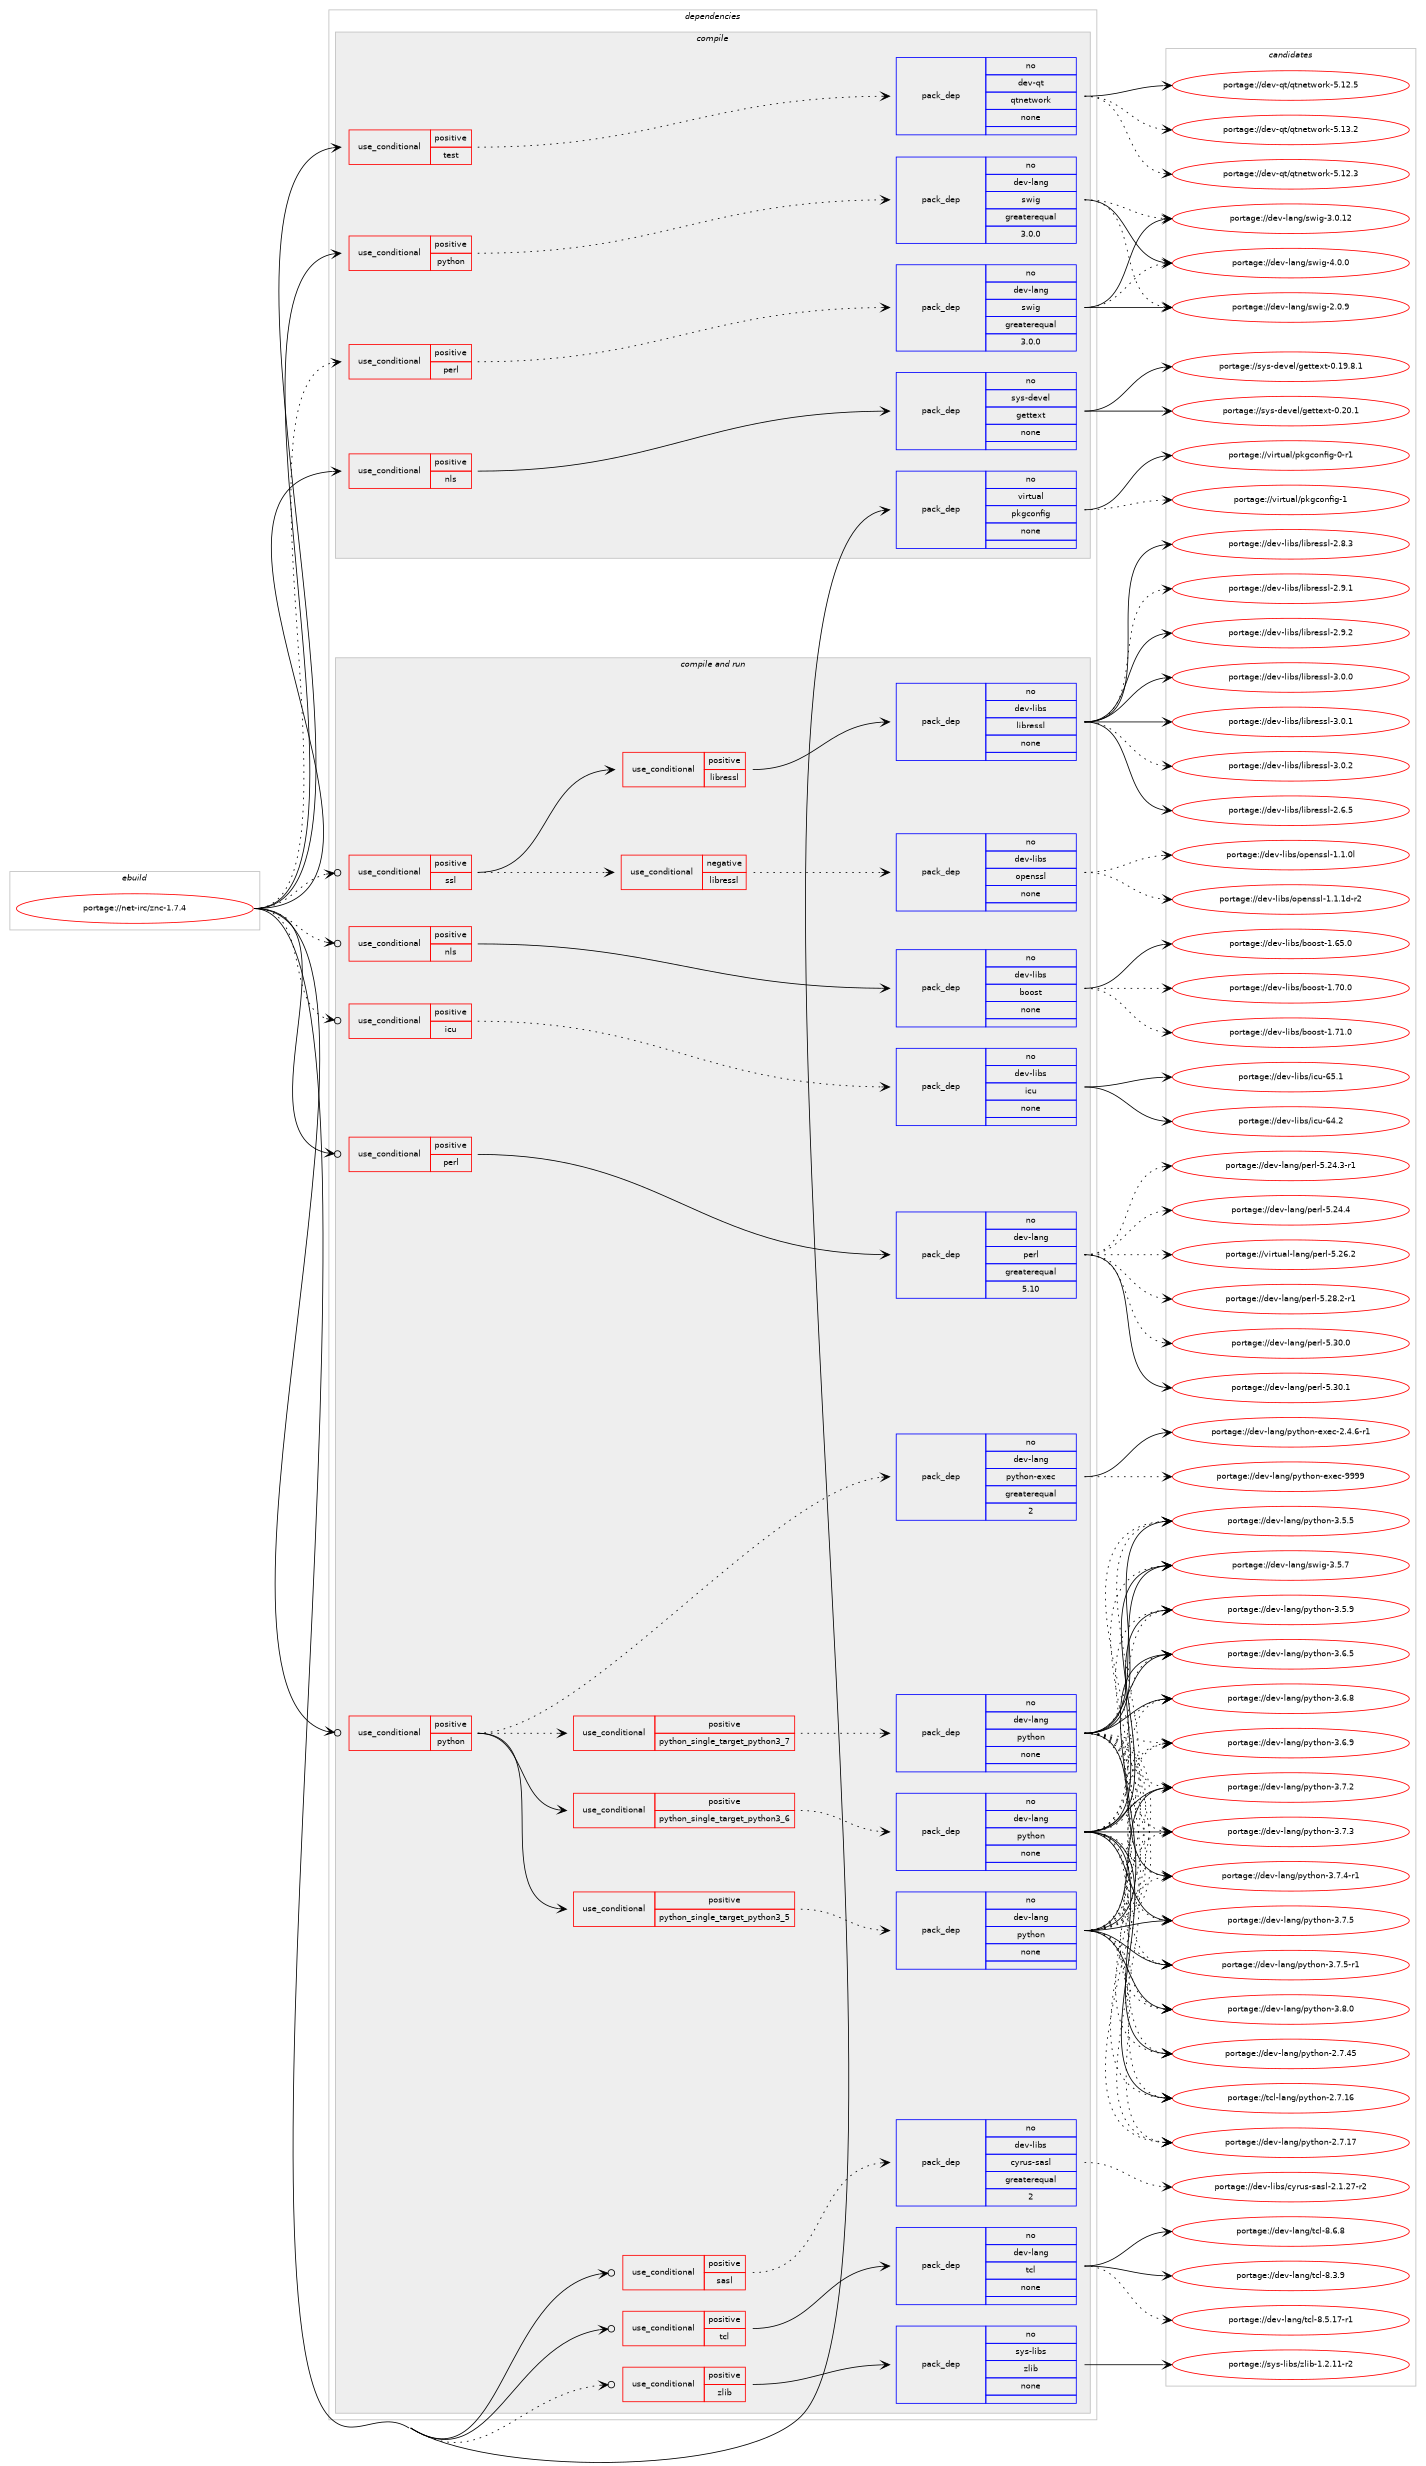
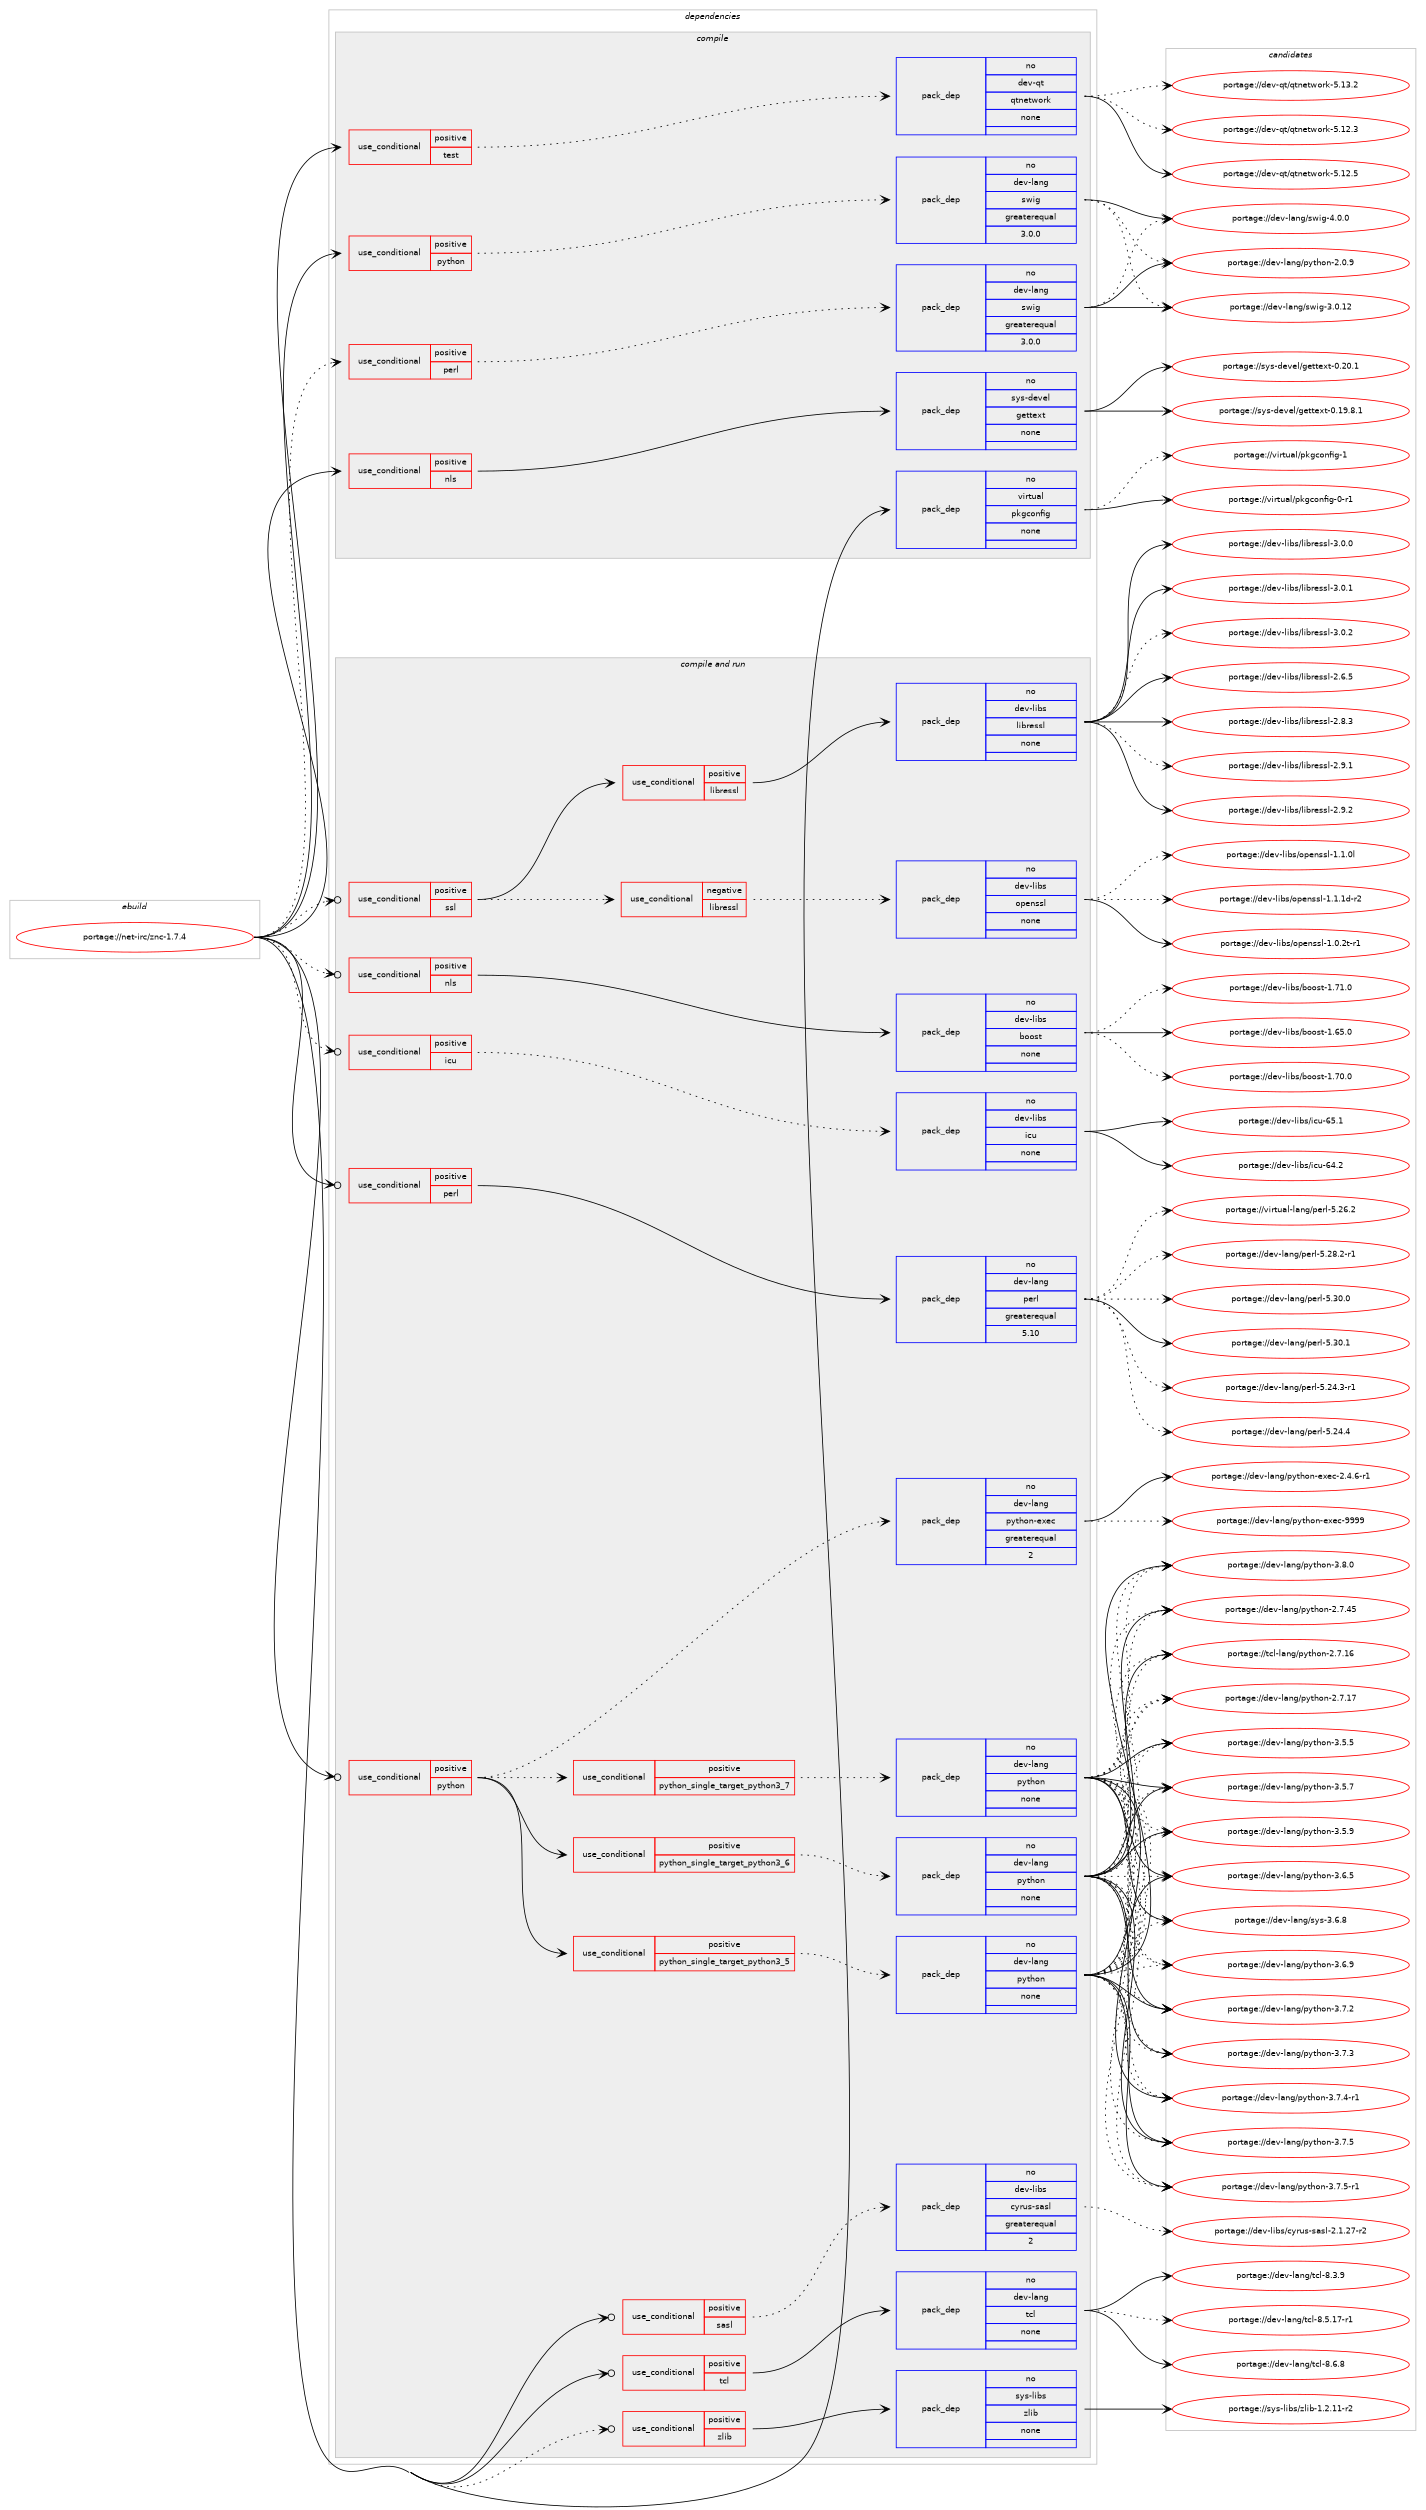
(1291, 308) -> (1291, 263)
none -> (1291, 944)
(1291, 1566) -> (1291, 1788)
(1291, 1699) -> (1291, 1921)
